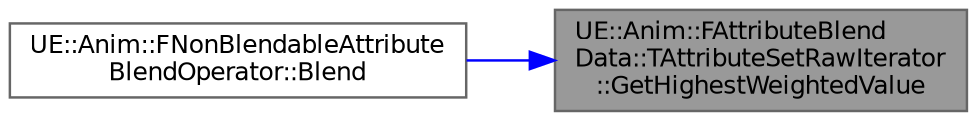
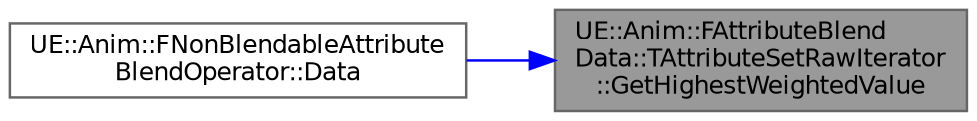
(238, 60) -> (238, 60)
